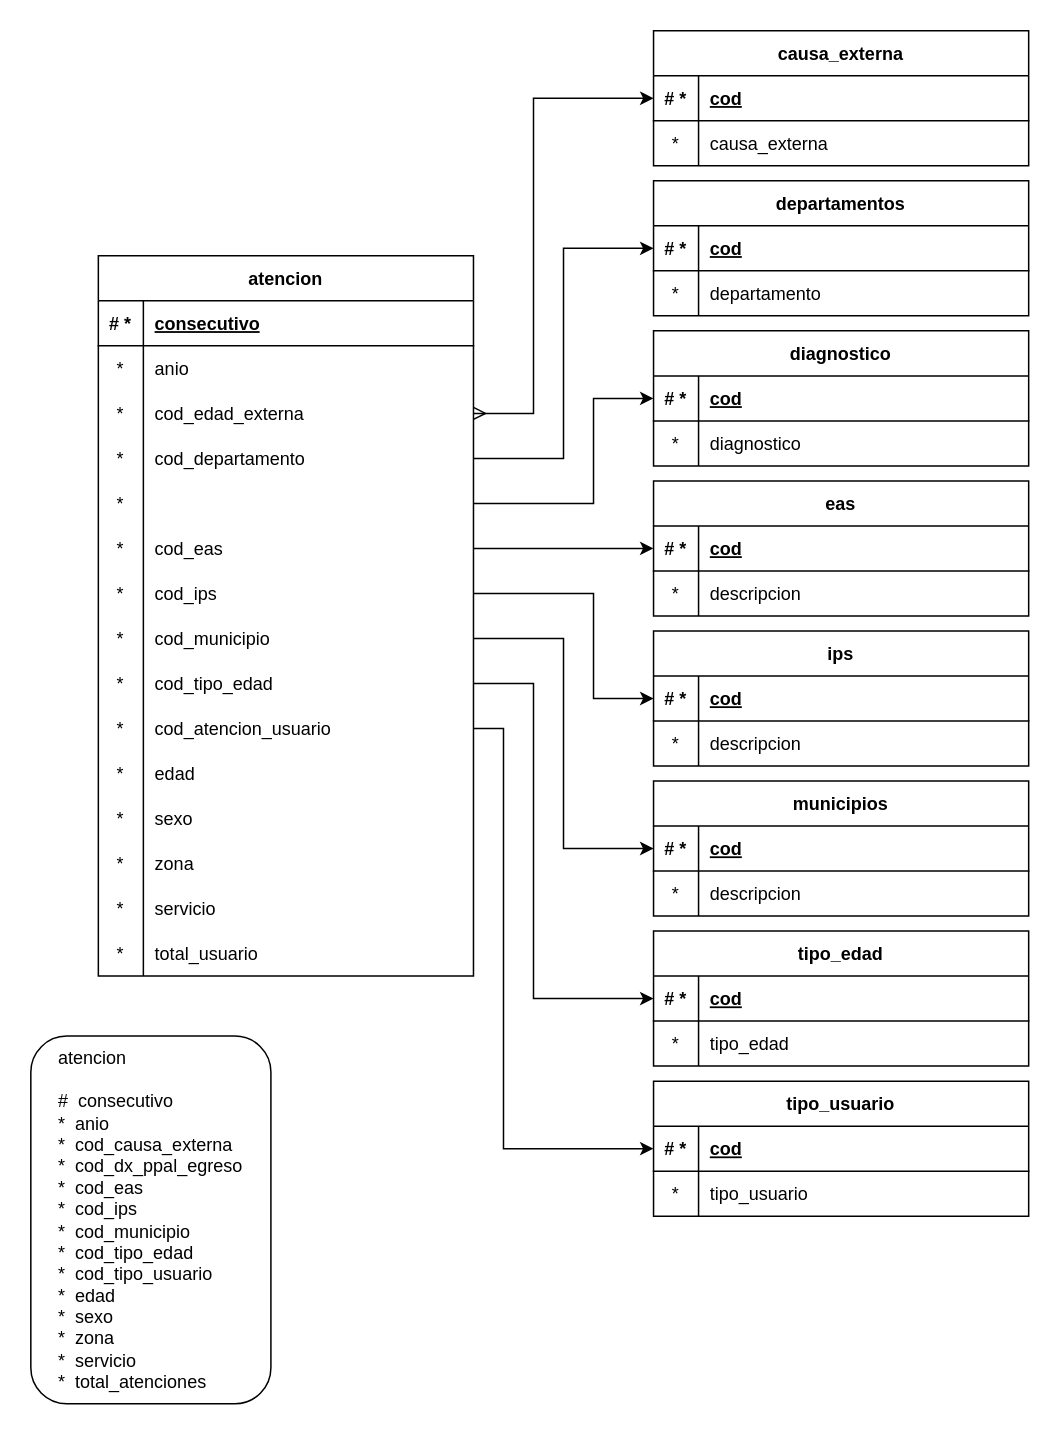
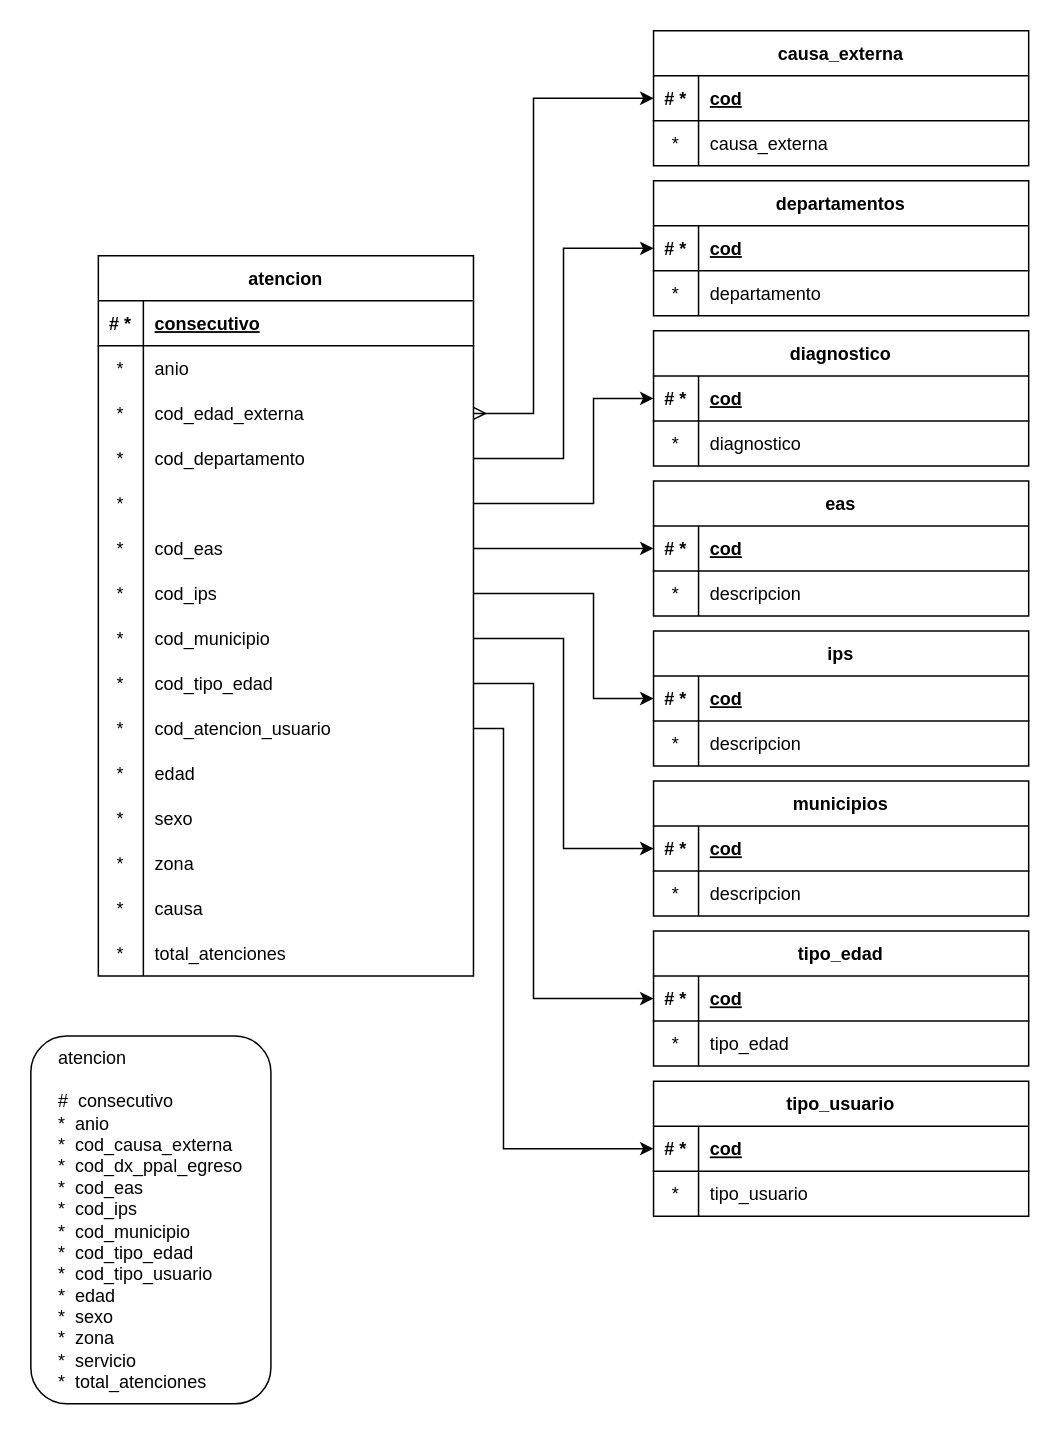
(190, 909) -> (180, 909)
(215, 954) -> (230, 954)
